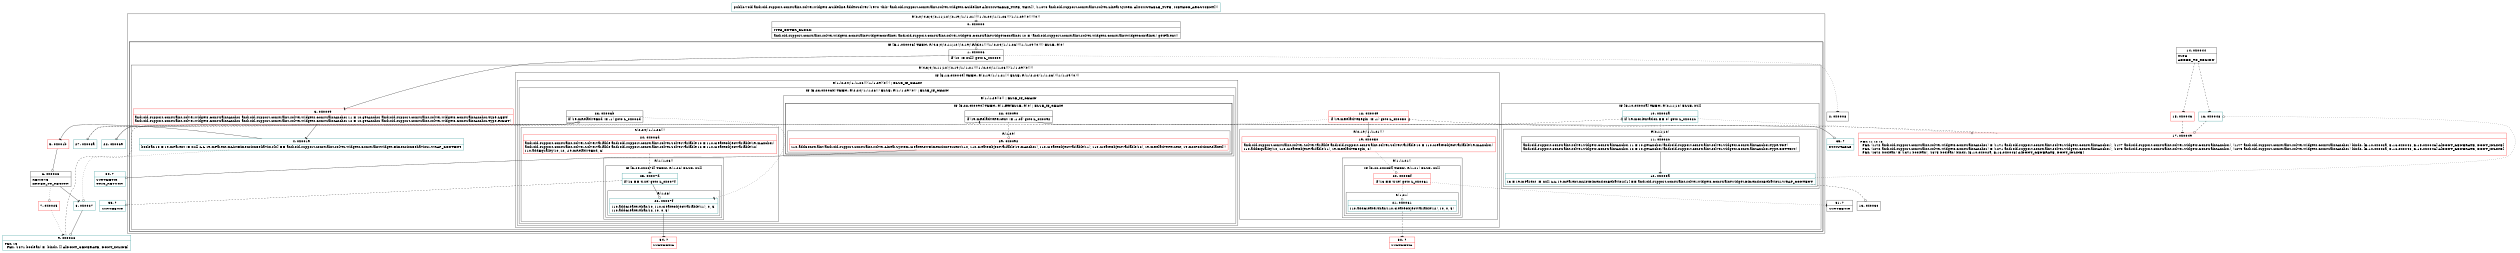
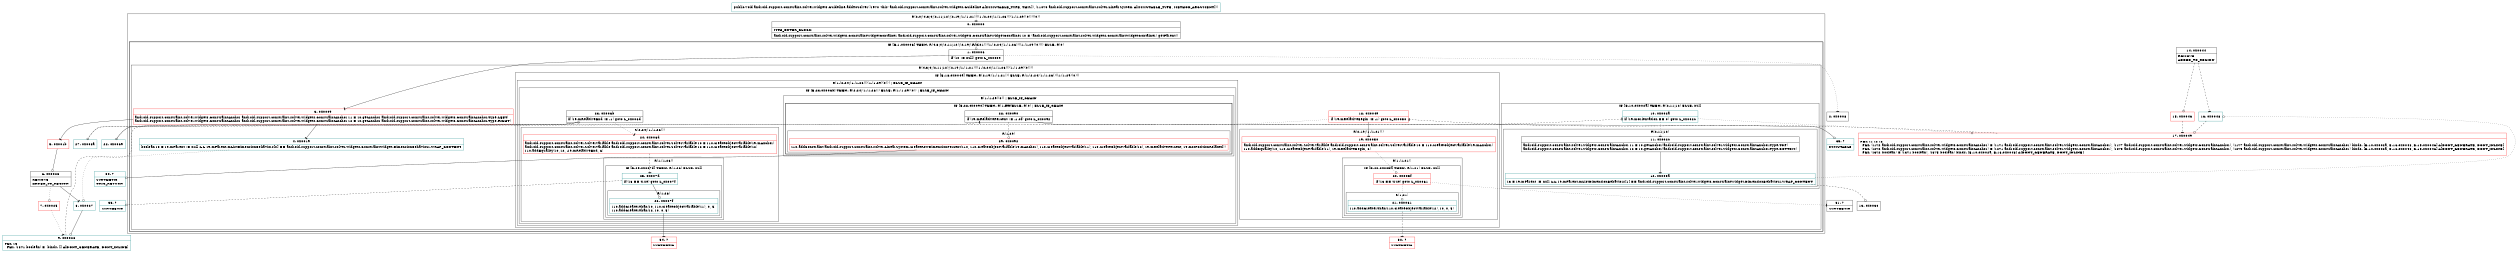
(2183, 56) -> (2186, 56)
(2189, 87) -> (2189, 87)
(748, 123) -> (625, 129)
(169, 128) -> (94, 122)
